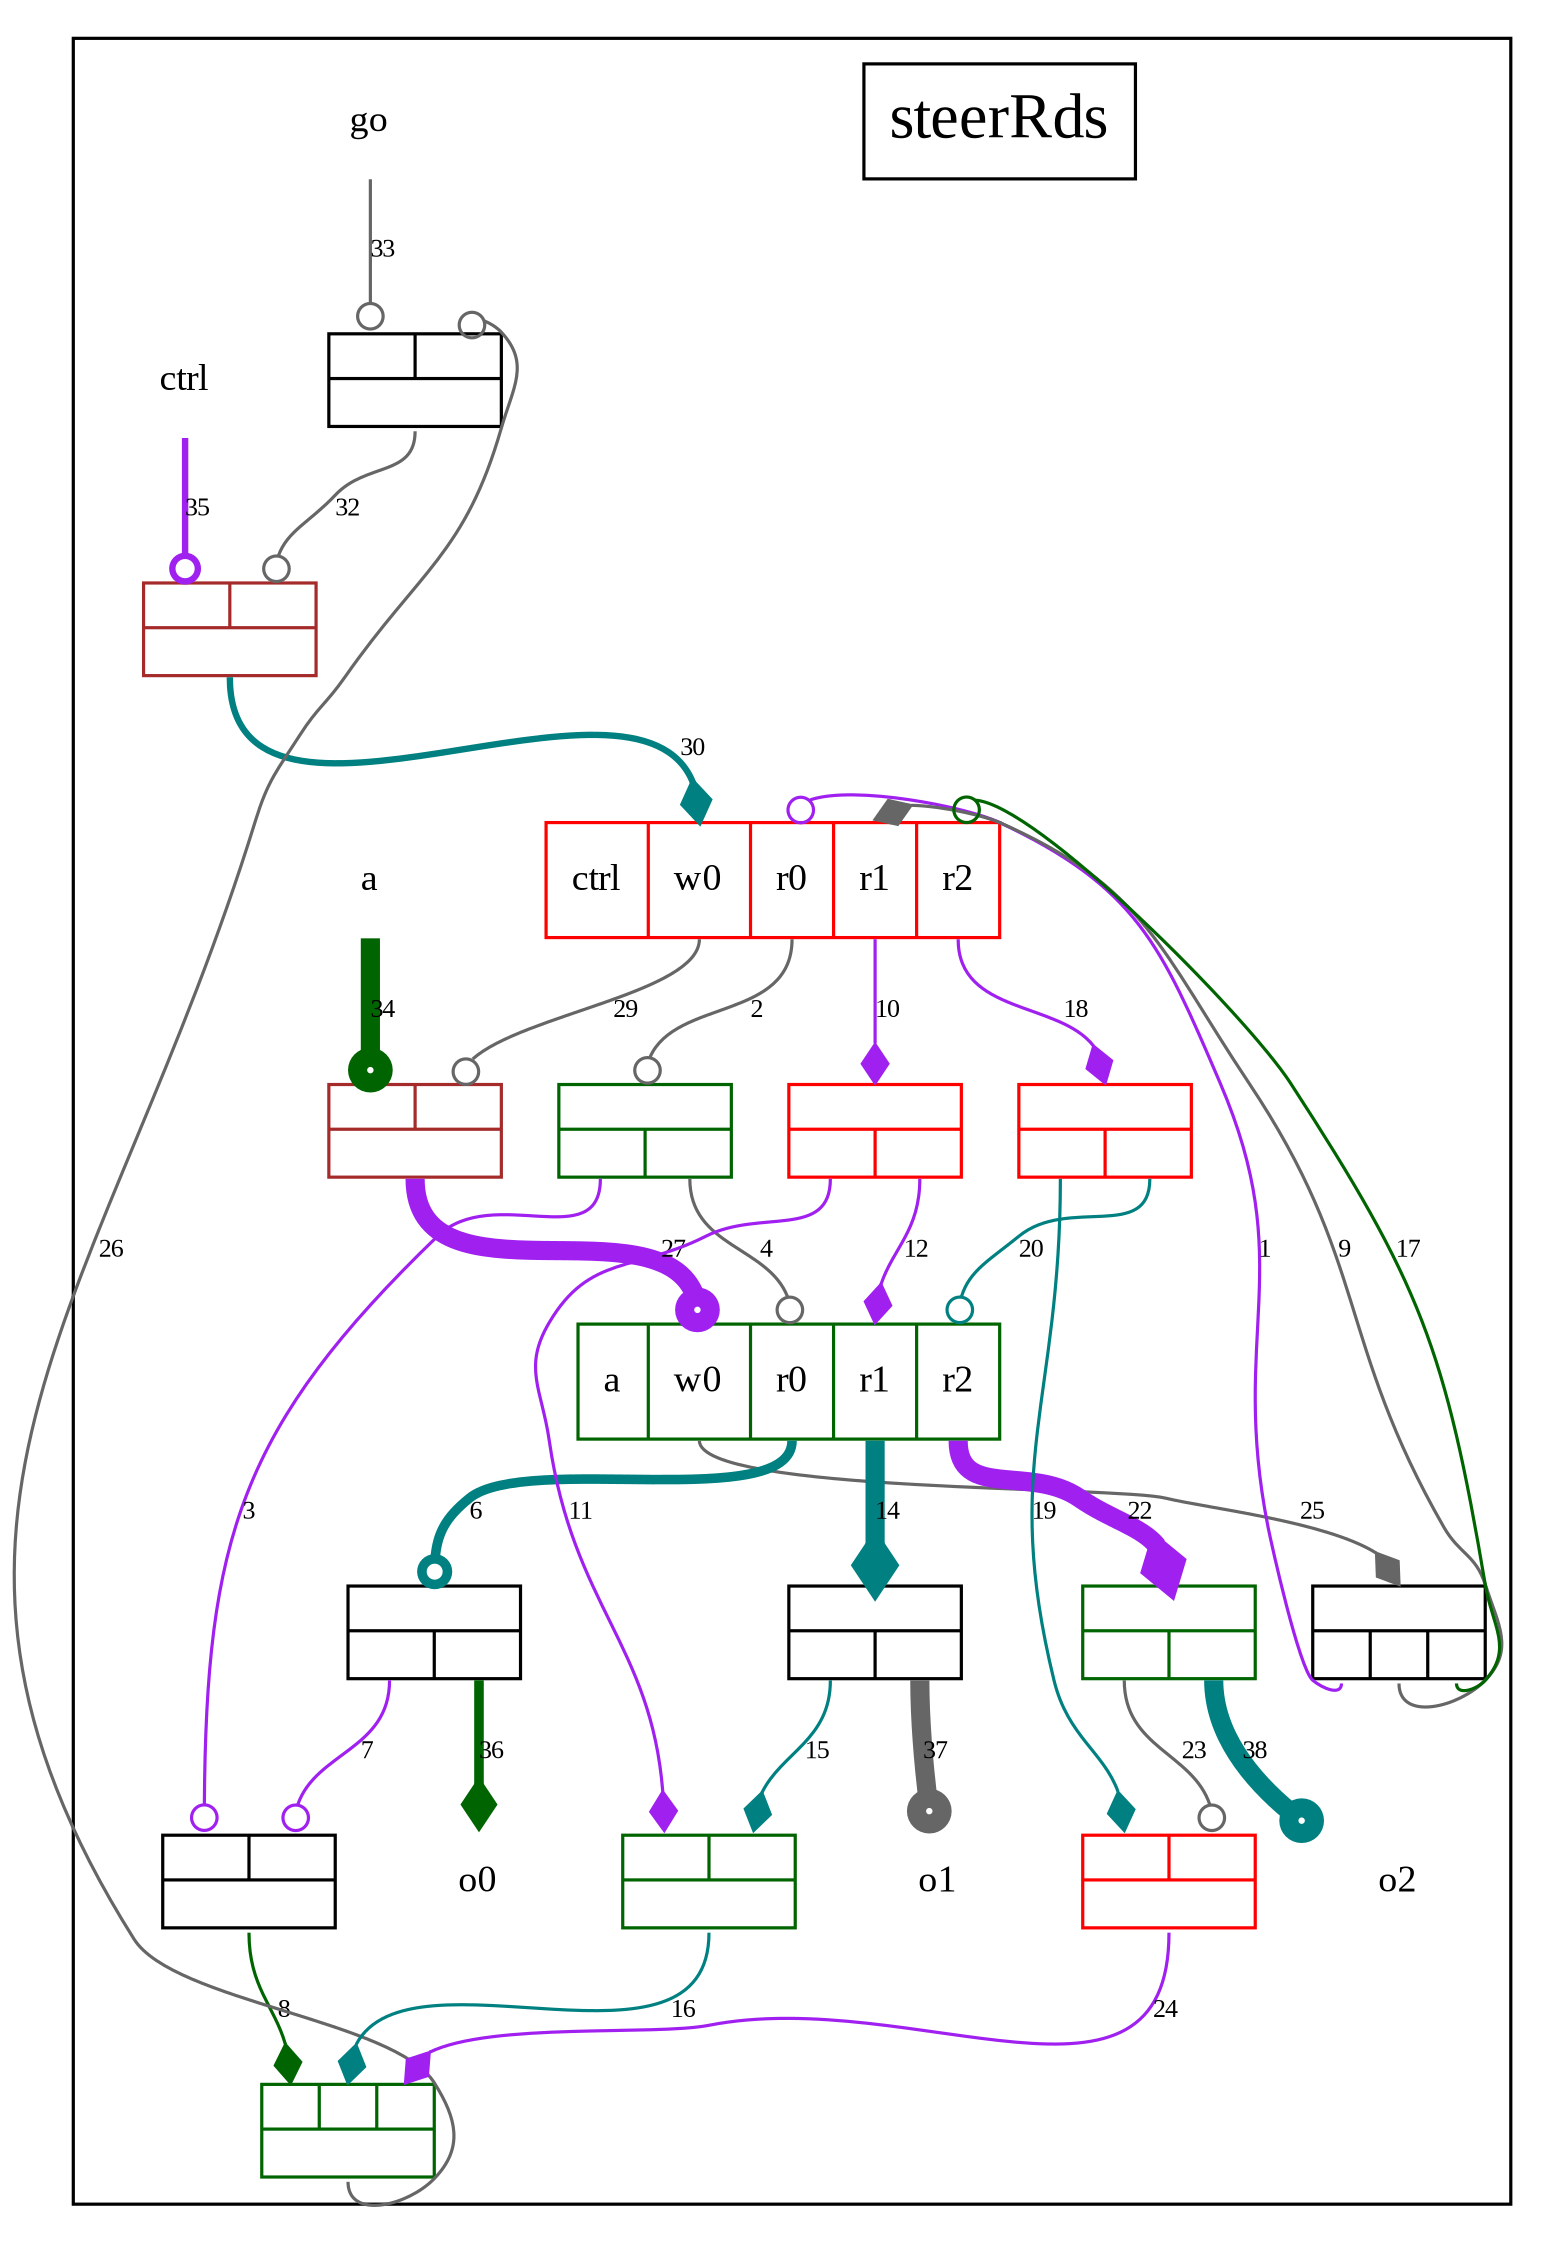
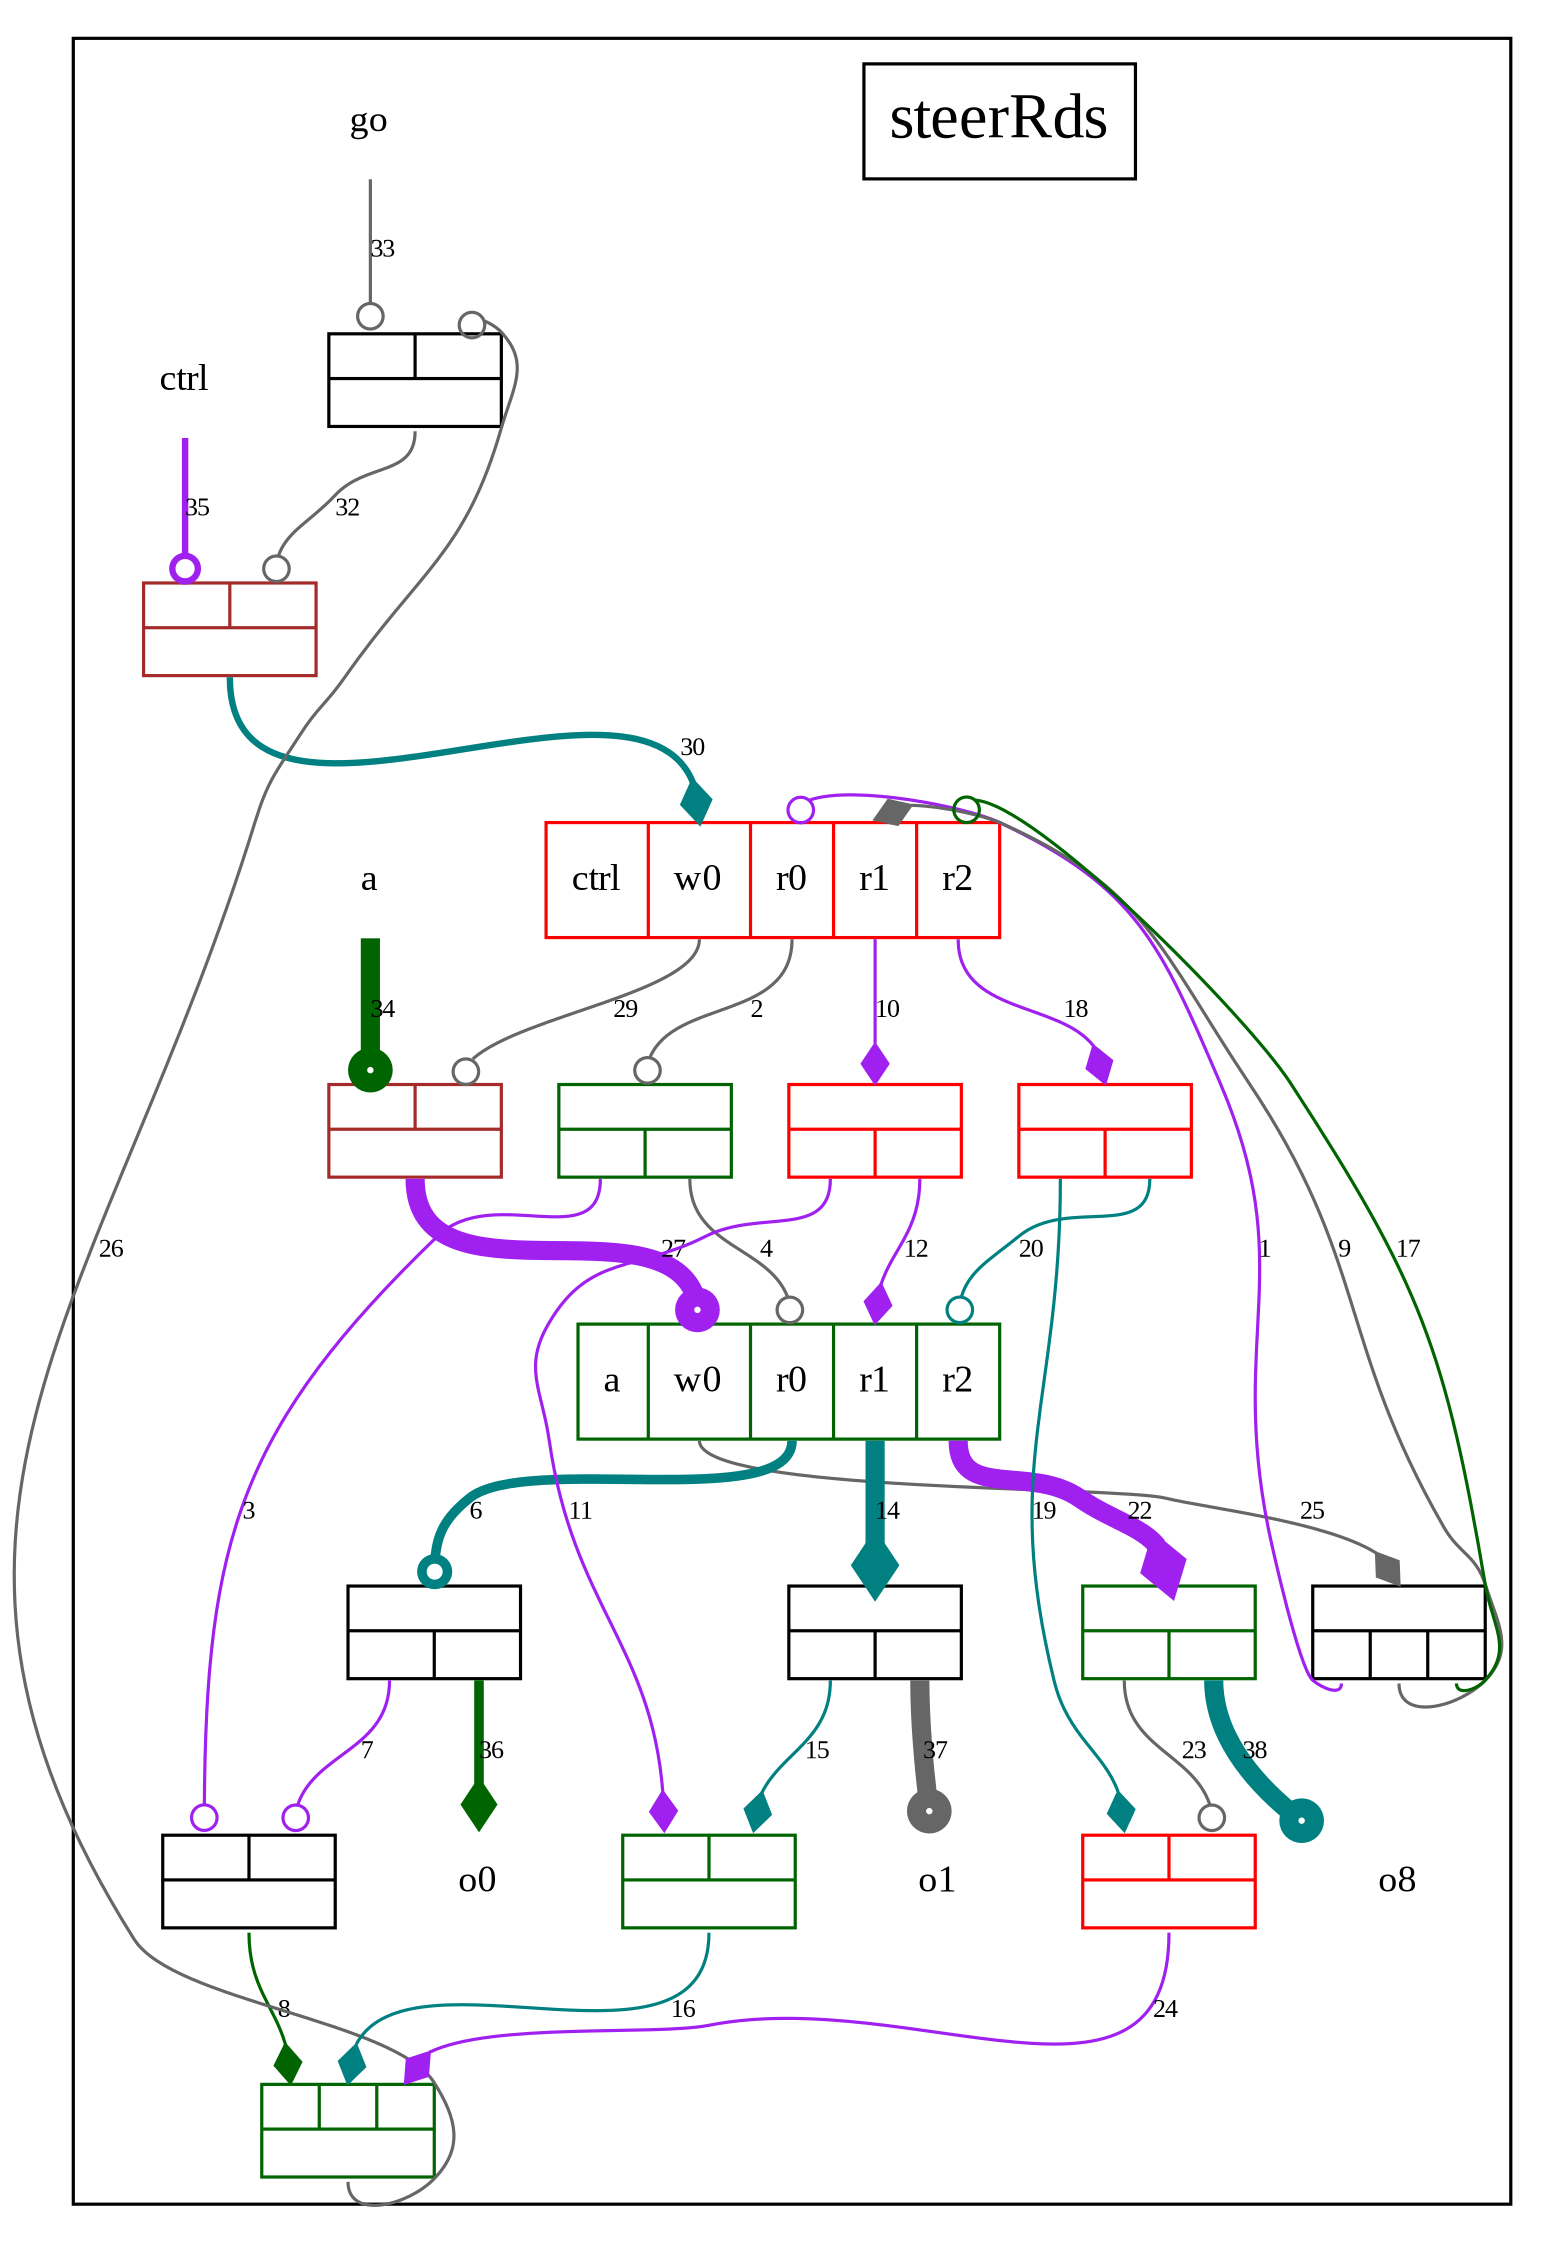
(1399, 1882) -> (1399, 1882)
